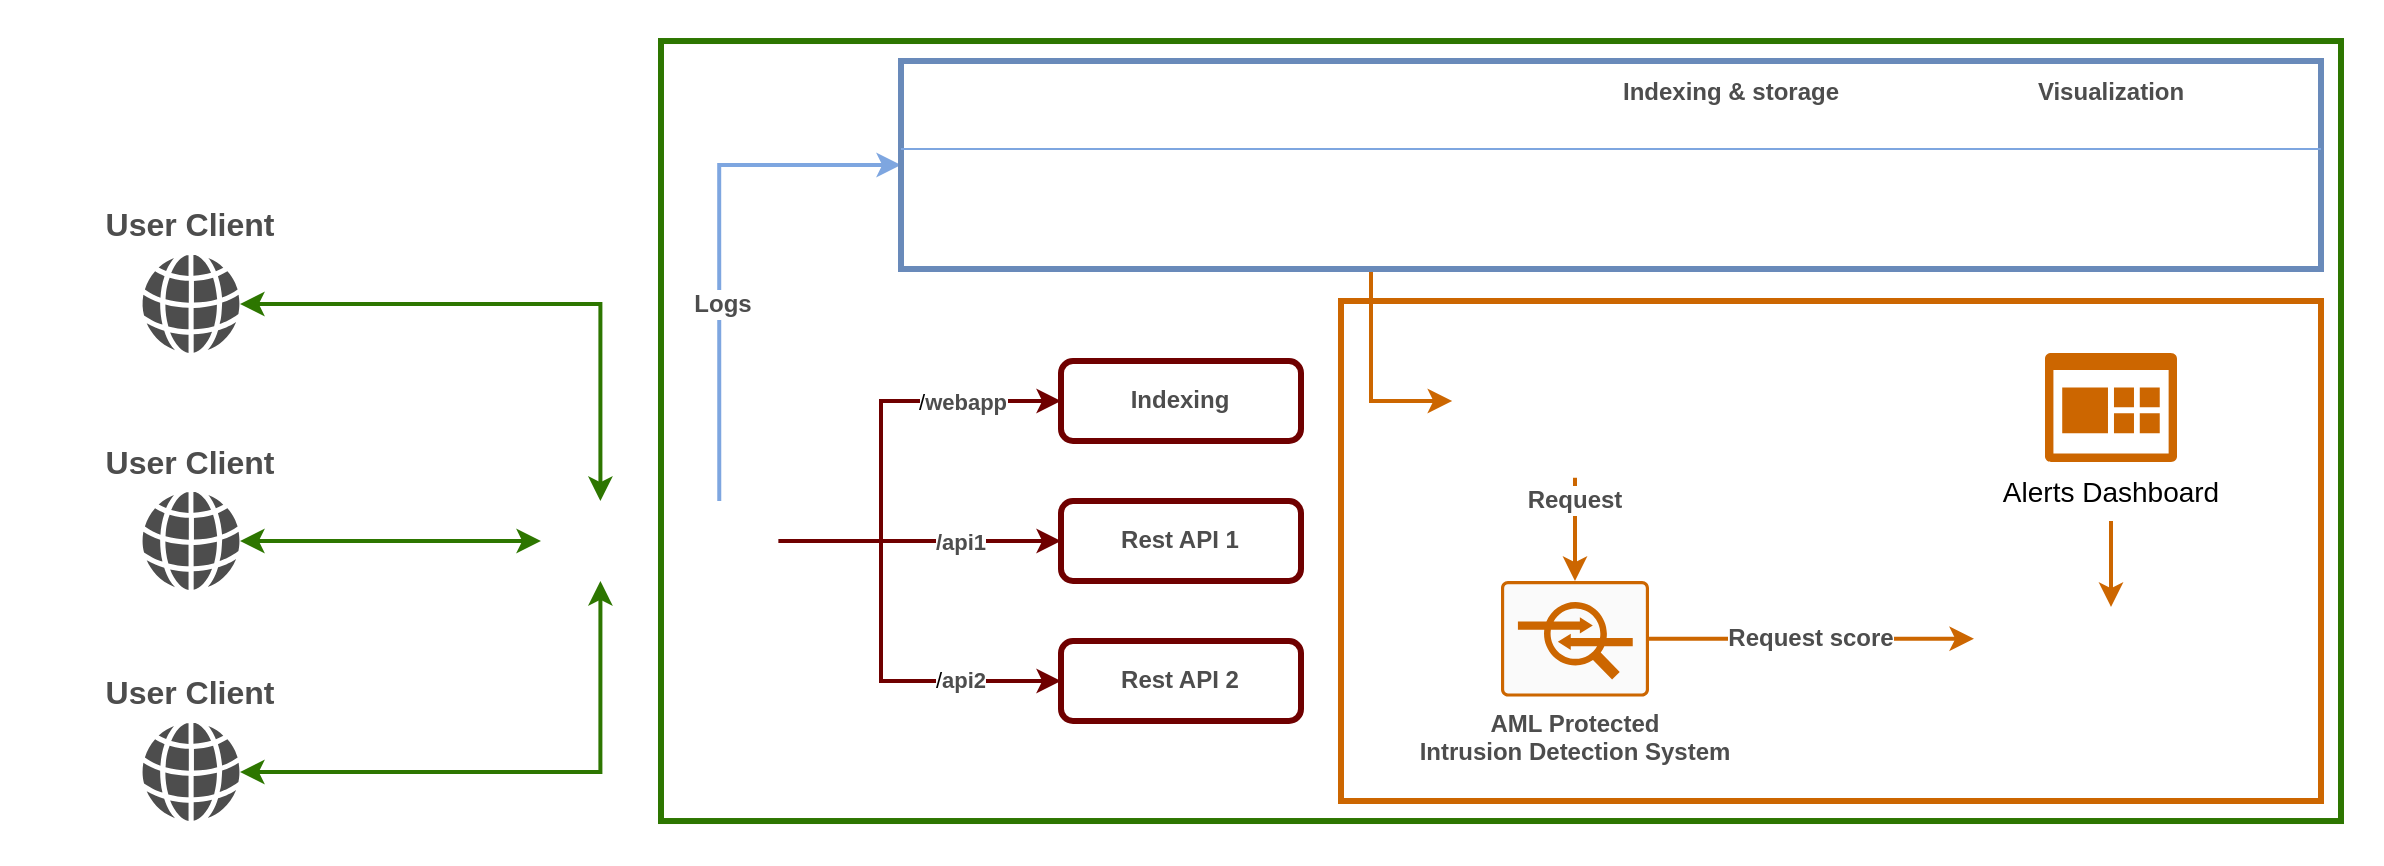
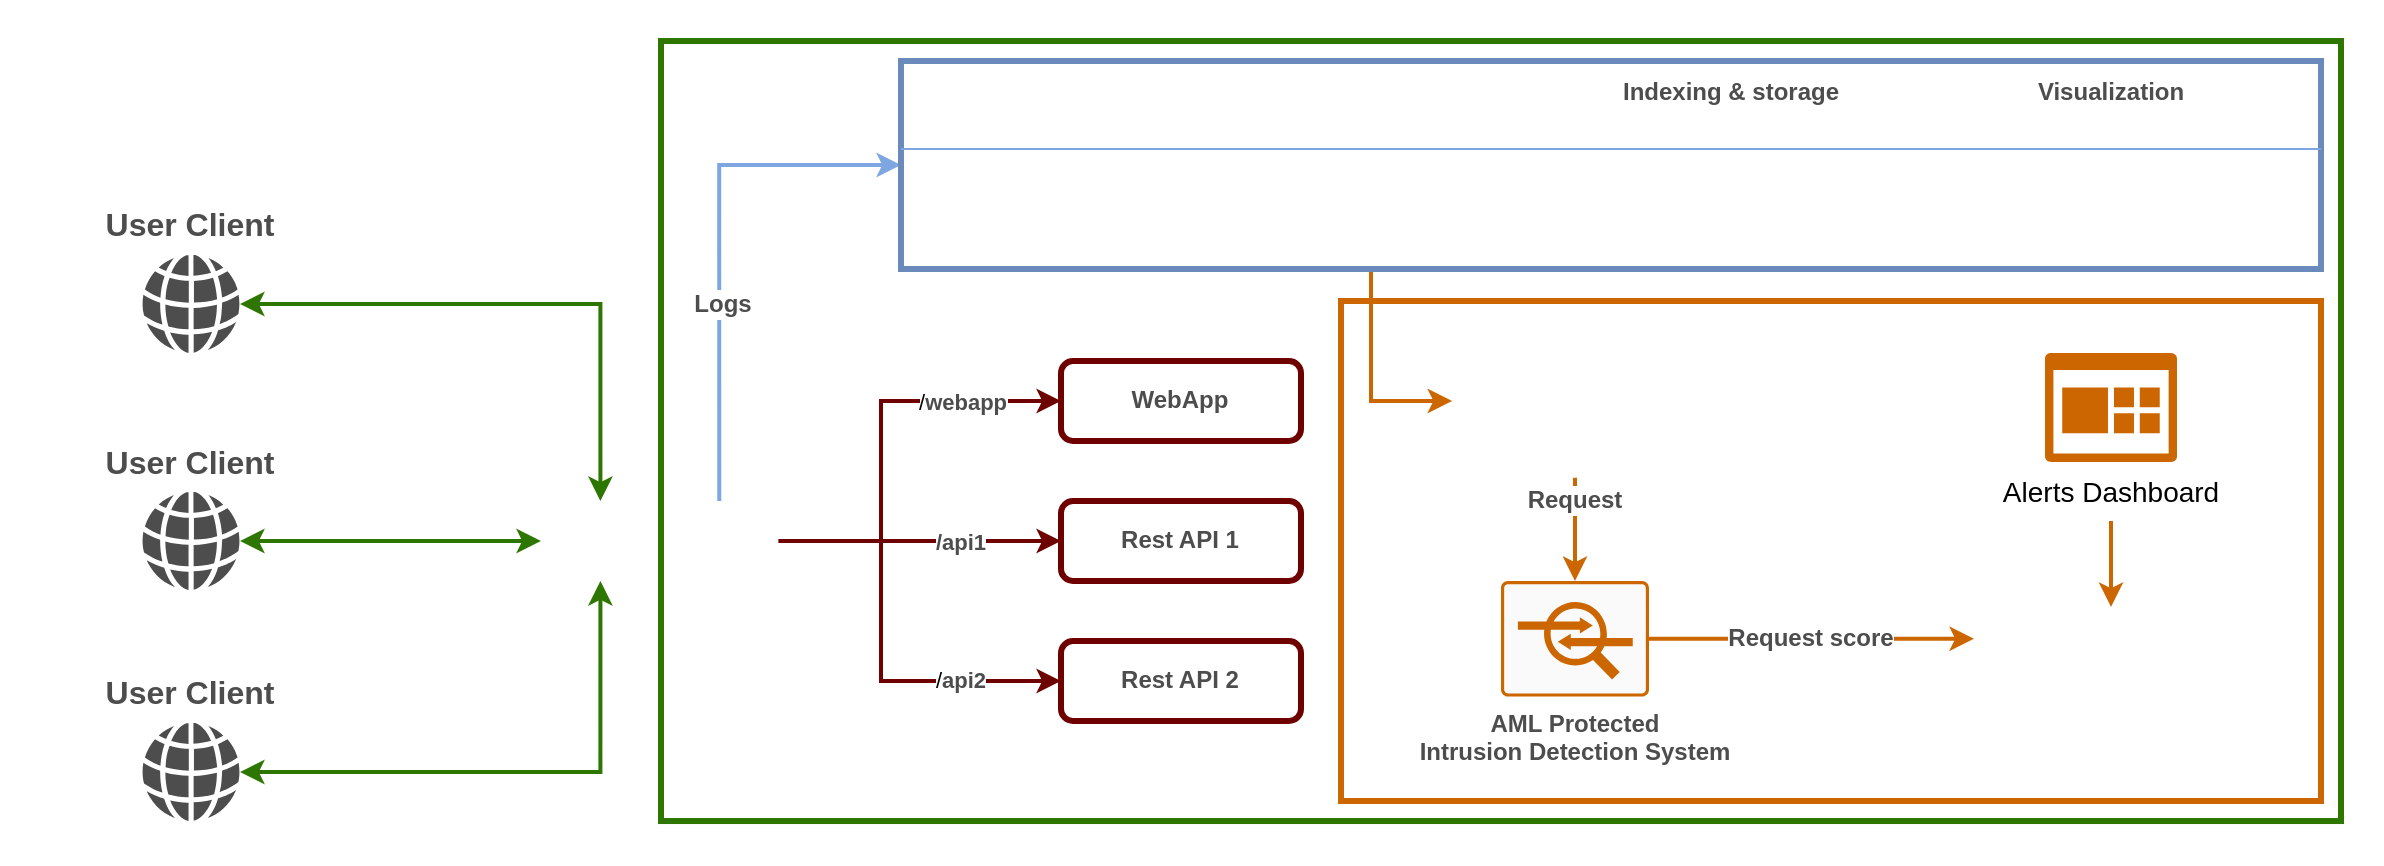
(1181, 401) -> (1181, 401)
